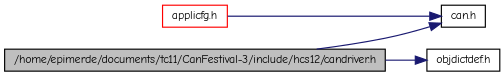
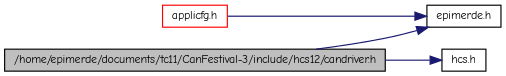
(463, 16) -> (464, 16)
(463, 60) -> (464, 60)
